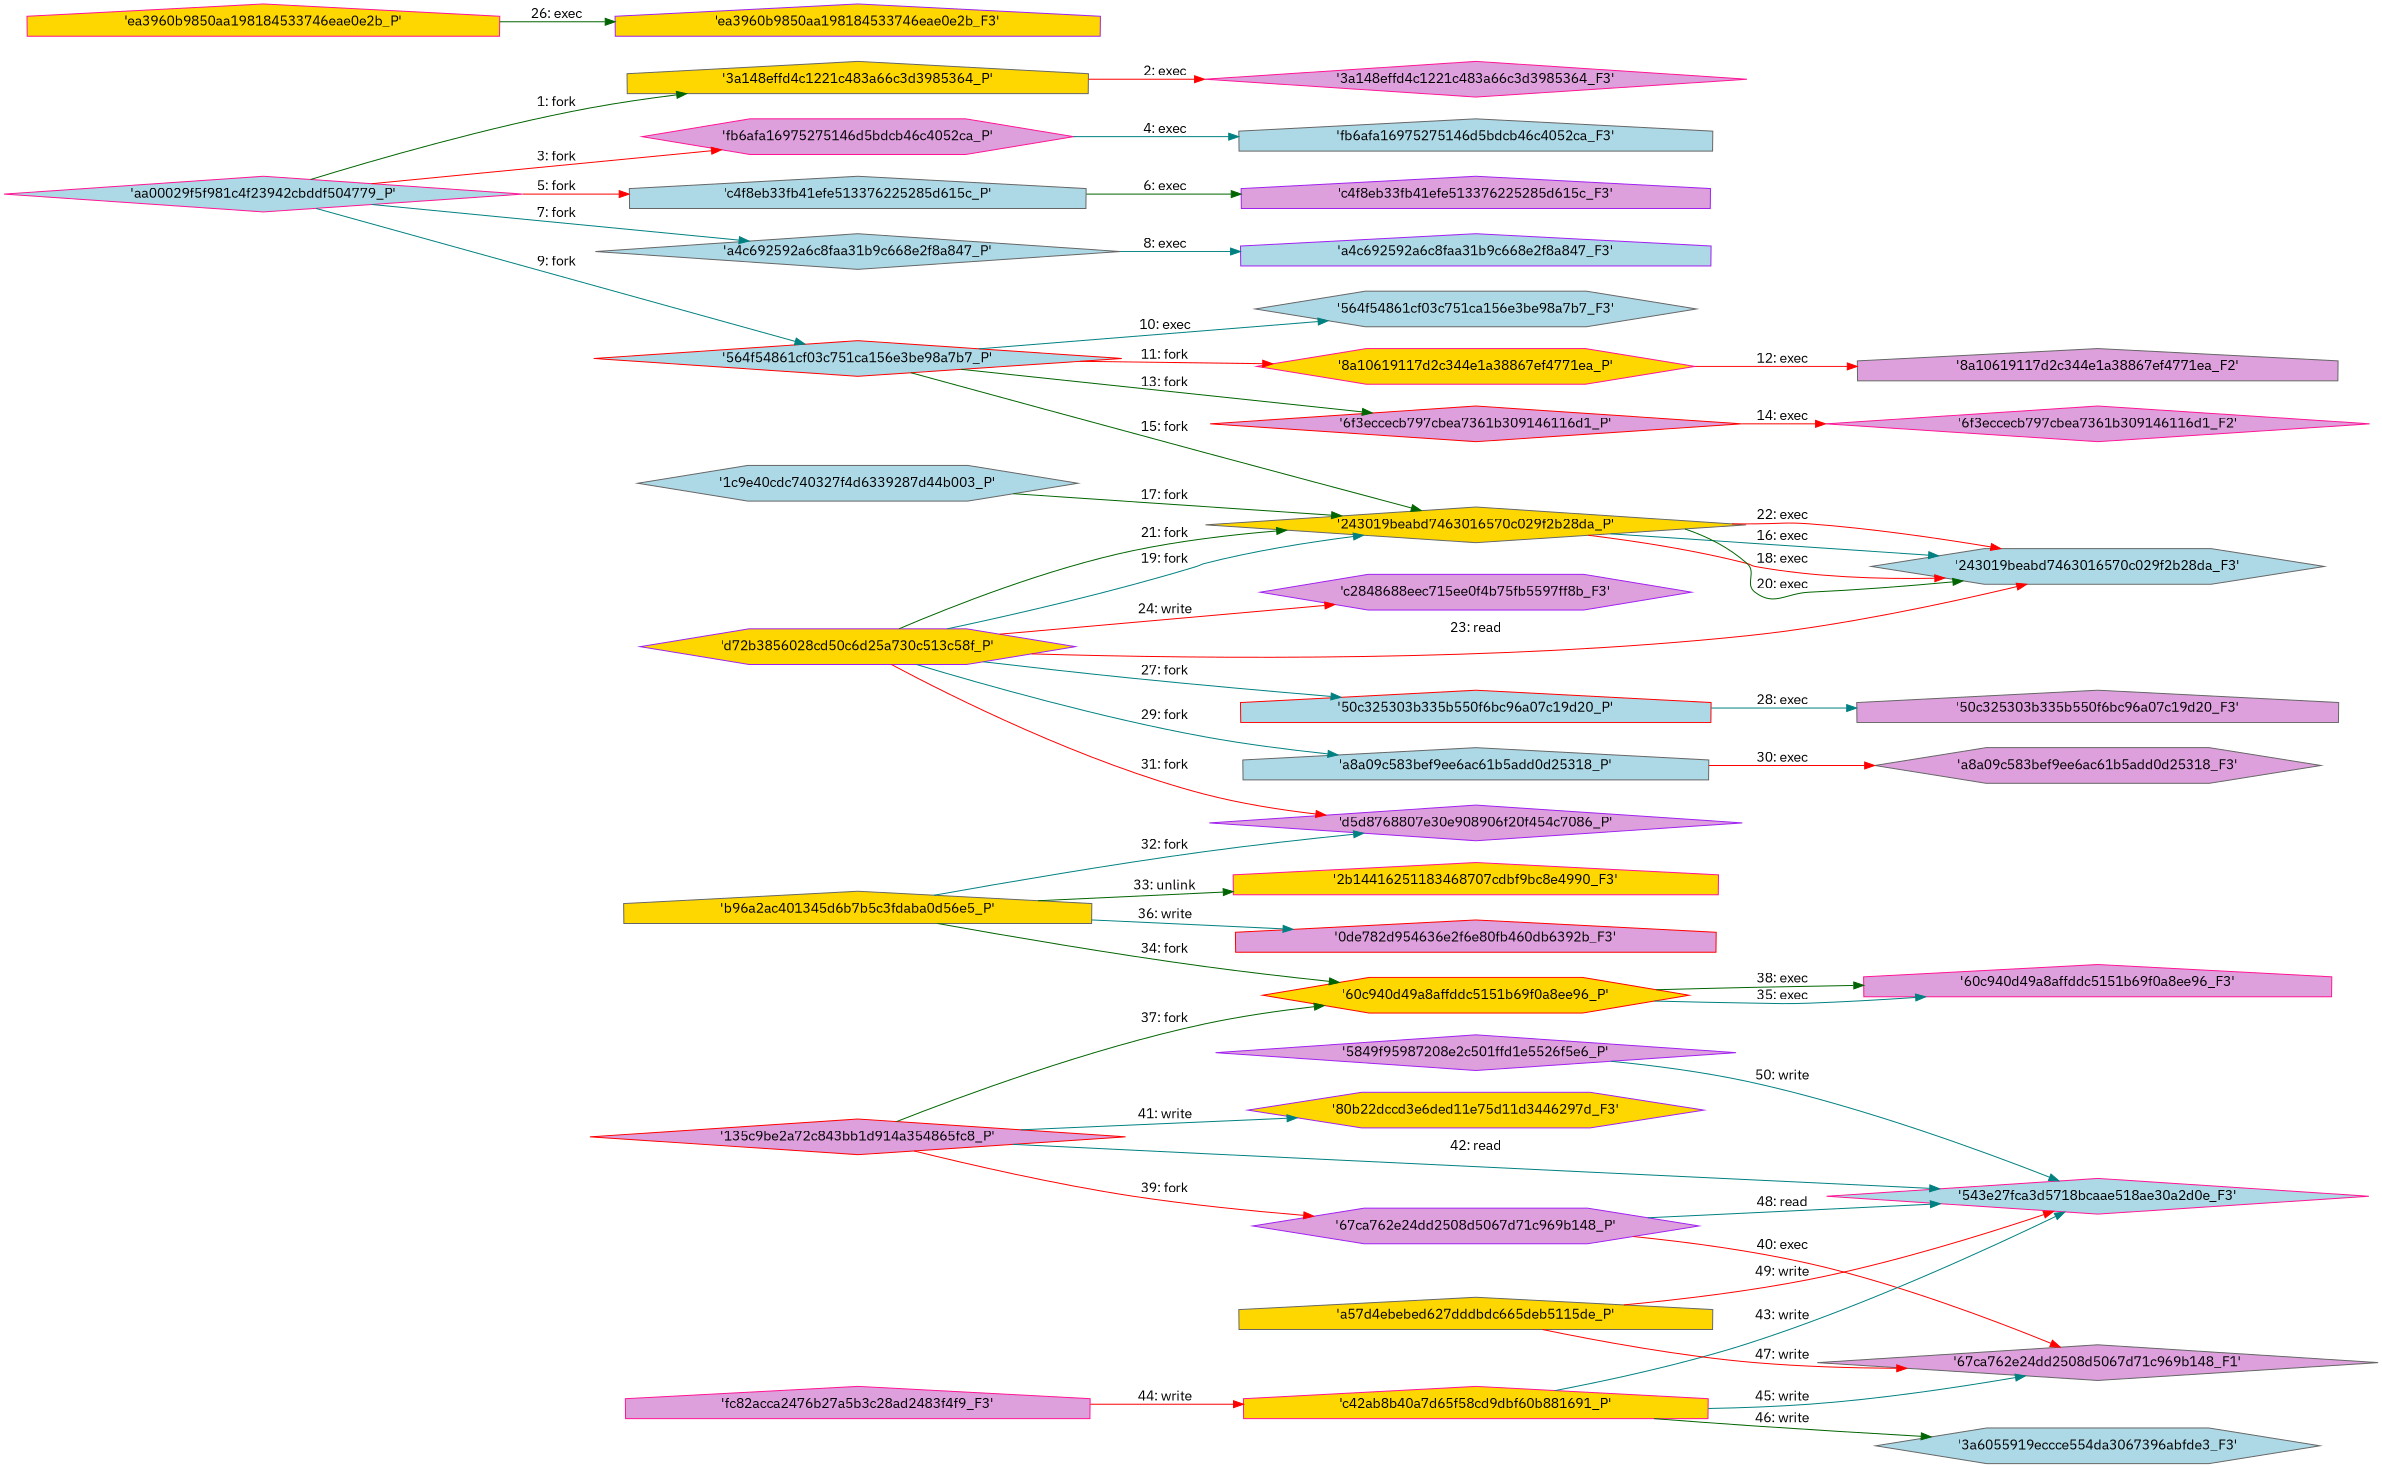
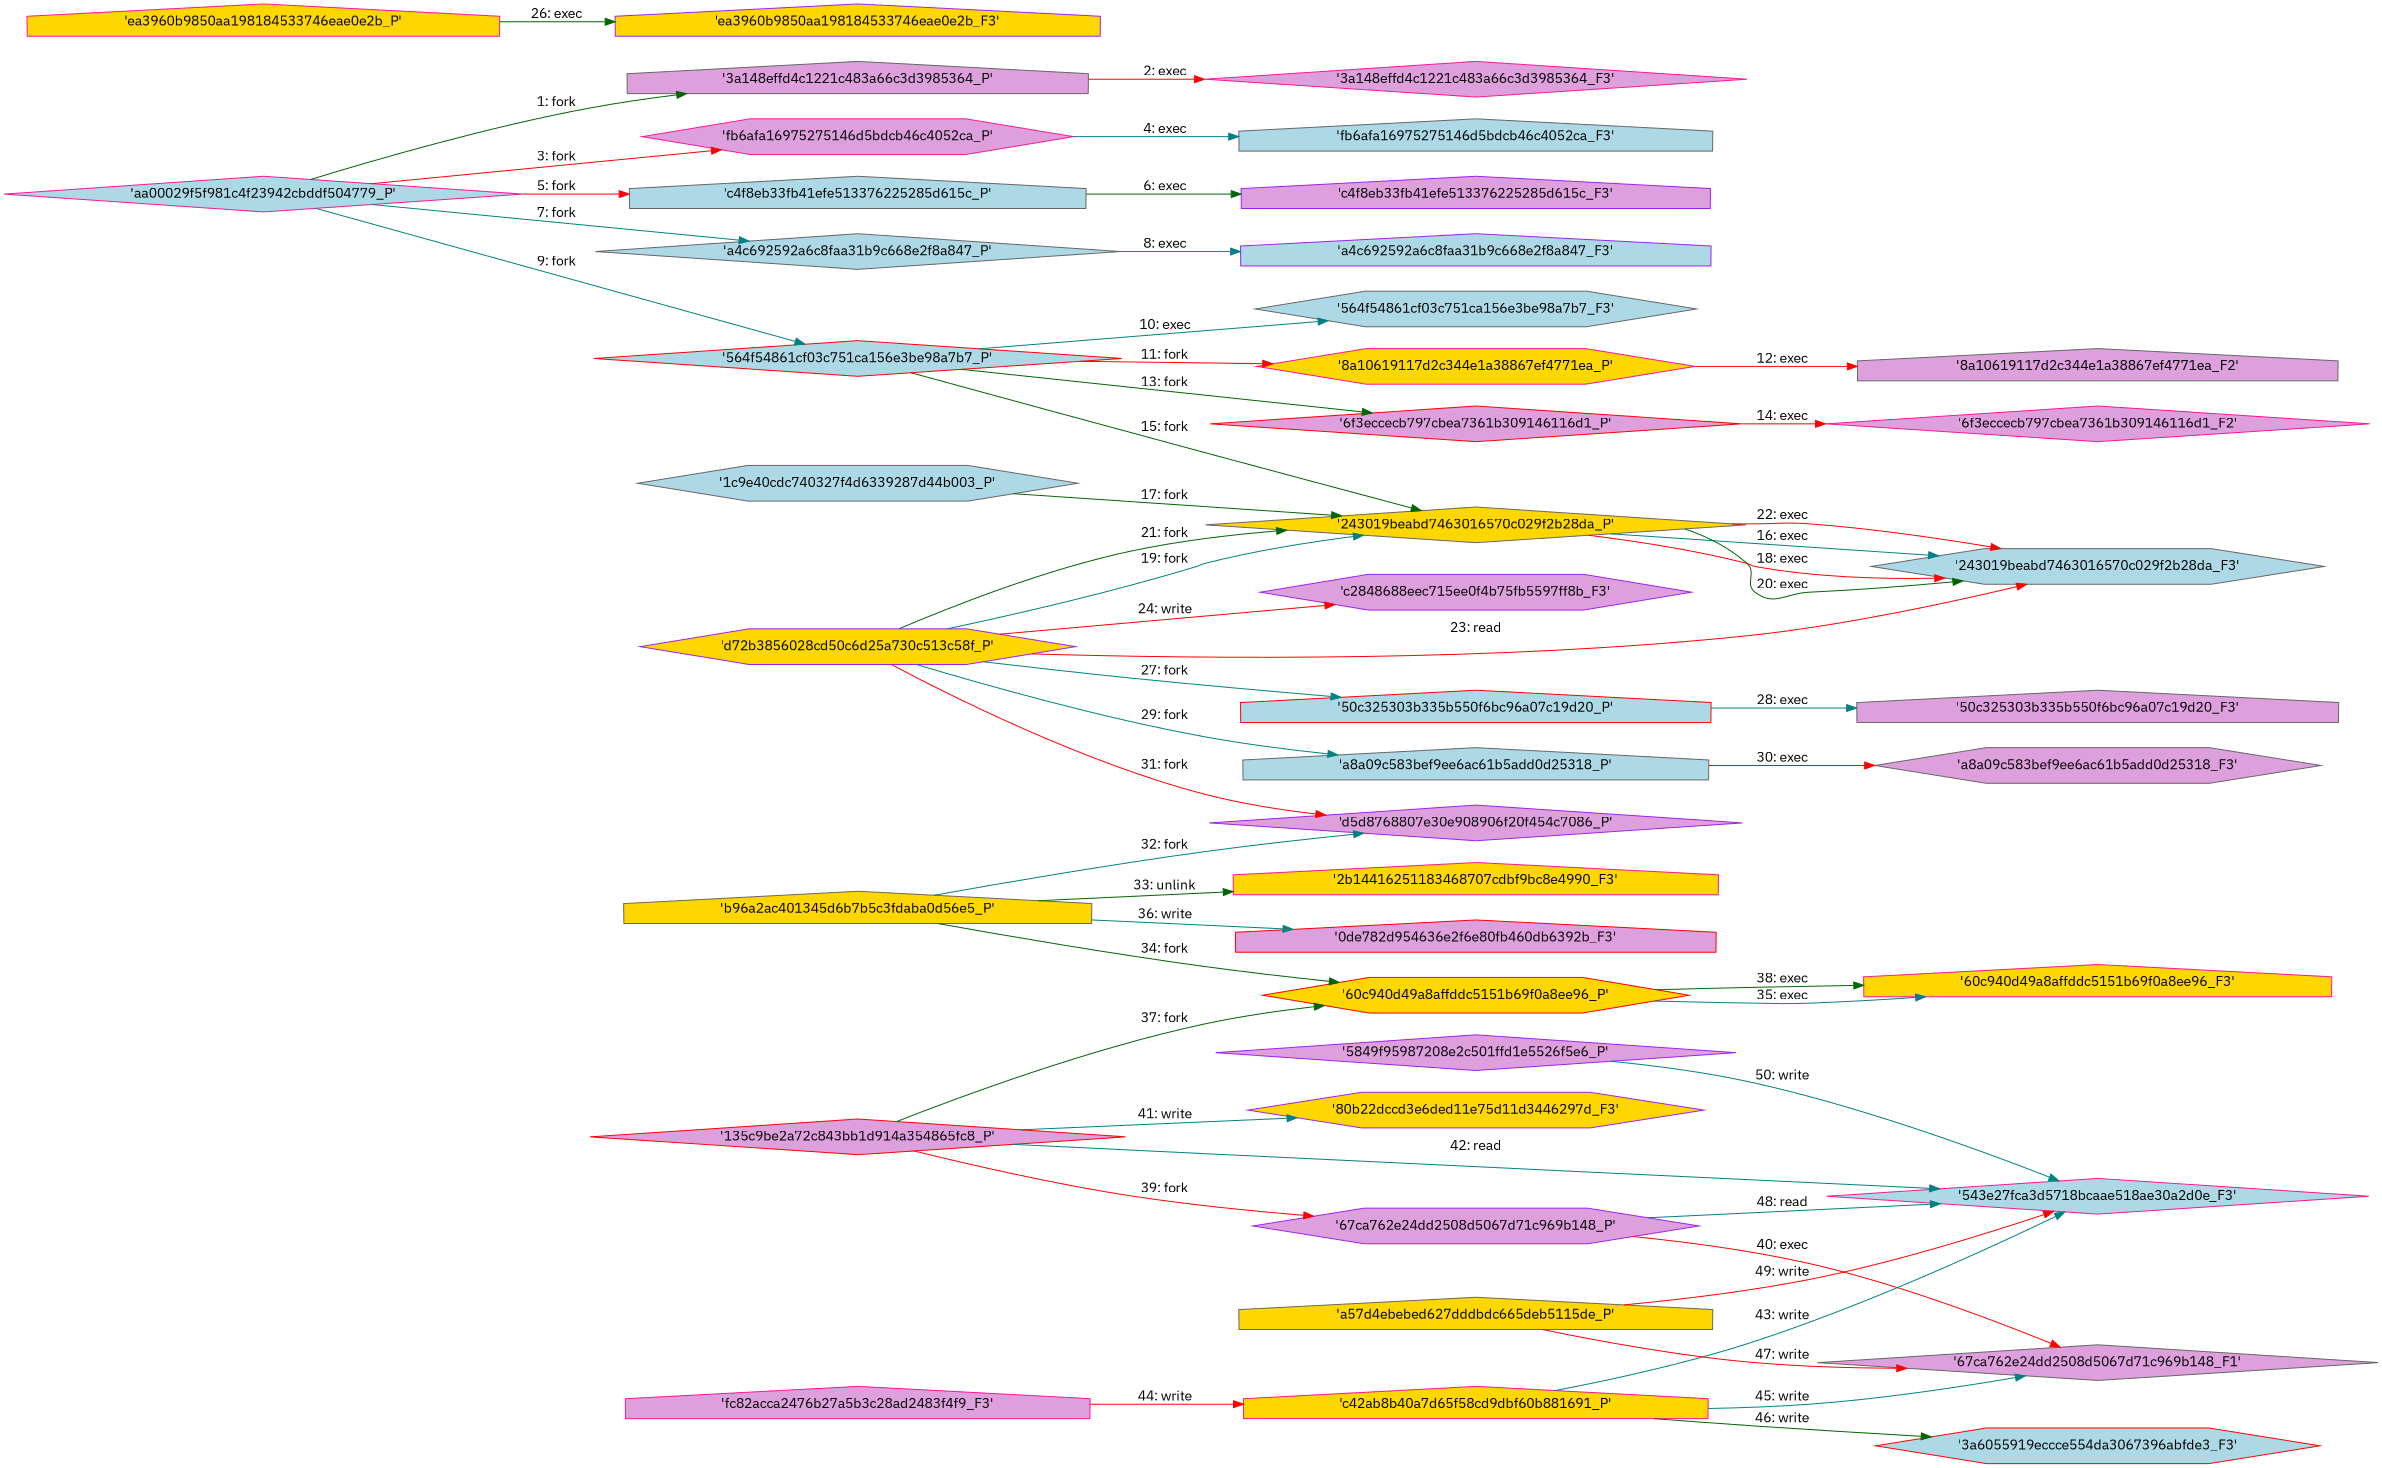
(858, 79) -> (858, 79)
(2098, 982) -> (2098, 982)
(2098, 1446) -> (2098, 1446)
